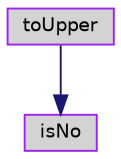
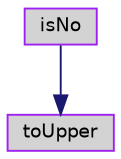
(61, 70) -> (61, 70)
